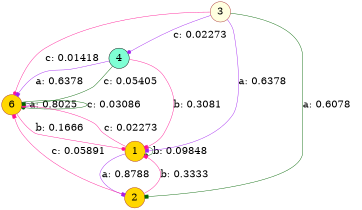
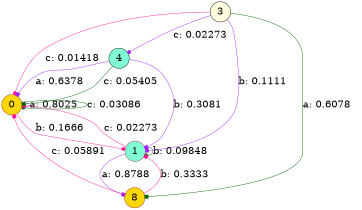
(220, 12) -> (220, 12)
(267, 82) -> (267, 82)
(173, 95) -> (173, 95)
(12, 105) -> (12, 105)
(135, 151) -> (135, 151)
(135, 198) -> (135, 198)
